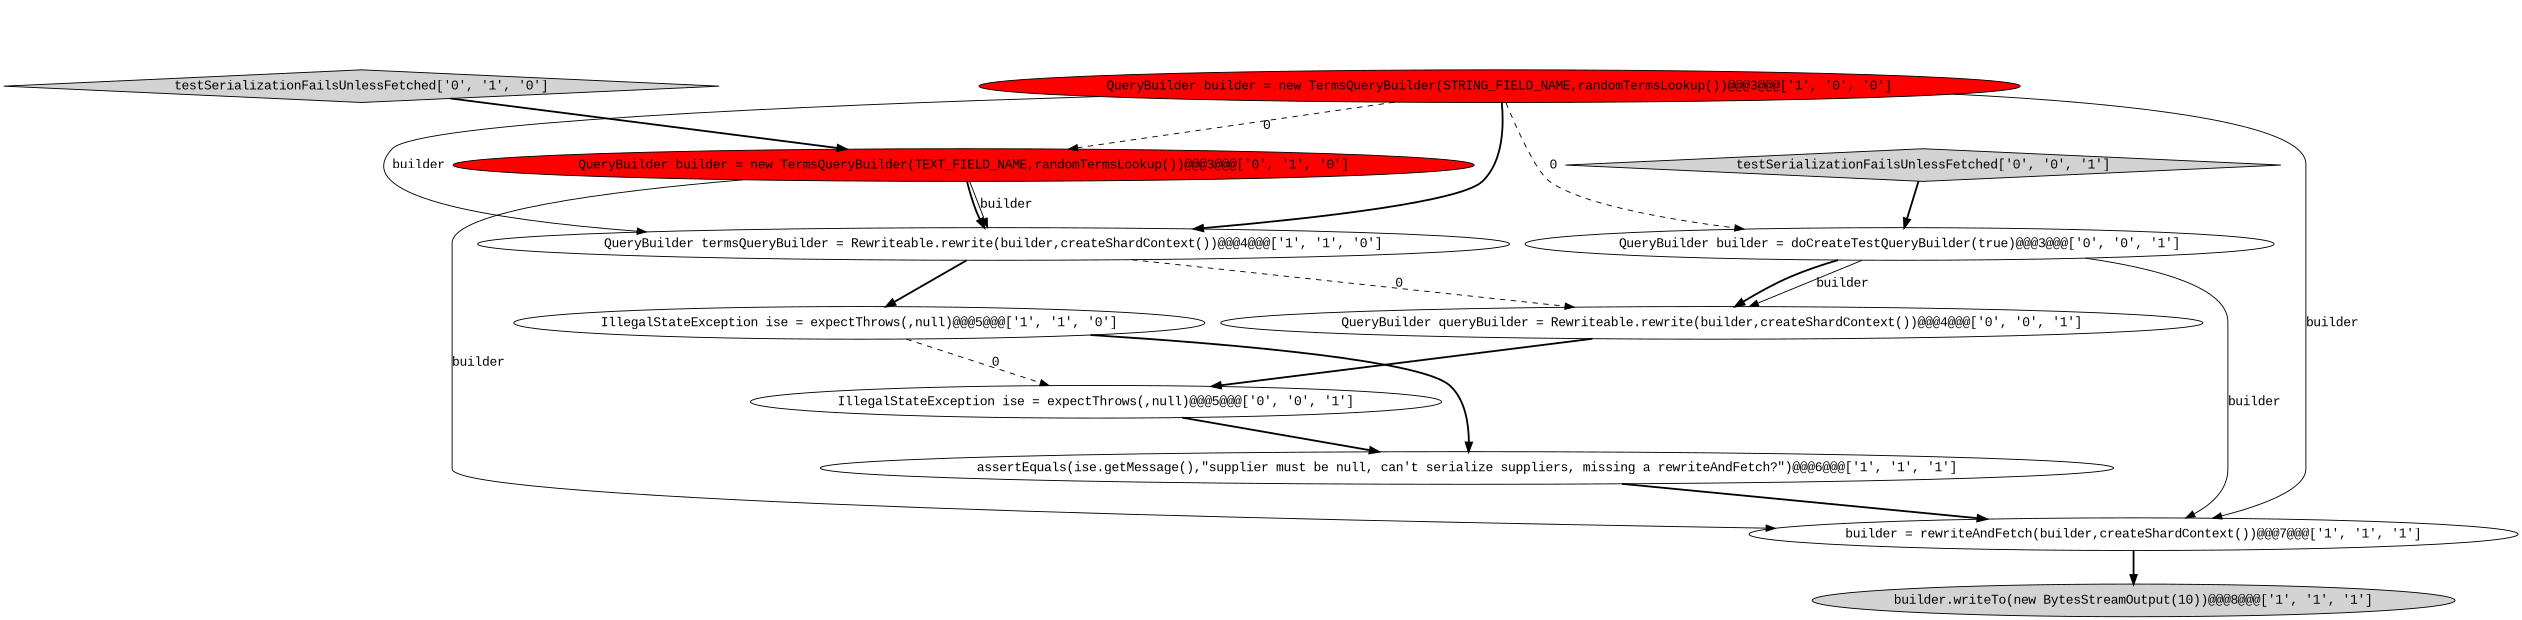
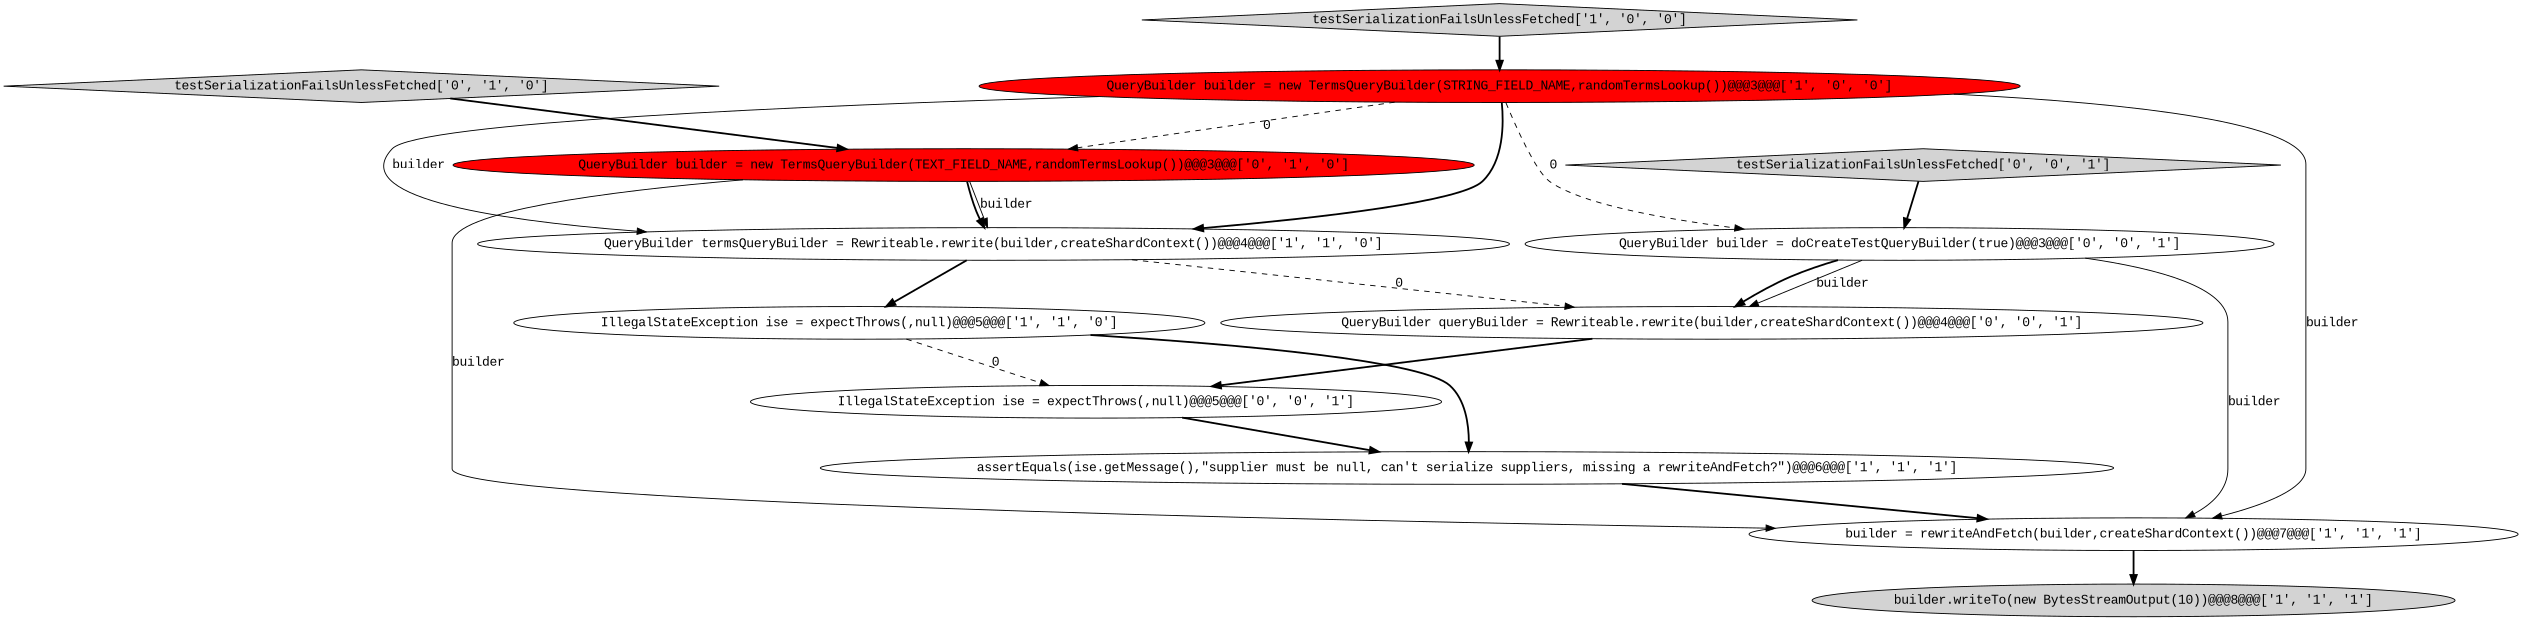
none -> (1500, 20)
